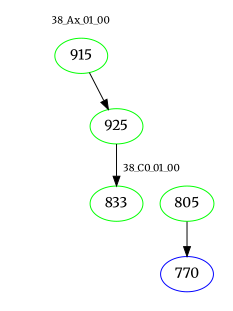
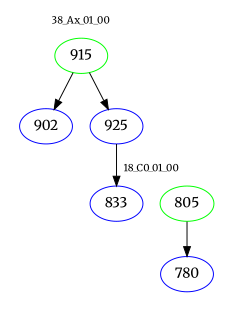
none -> (46, 126)
(117, 126) -> (117, 126)
(152, 169) -> (152, 169)
(117, 204) -> (117, 204)
(187, 274) -> (187, 274)
